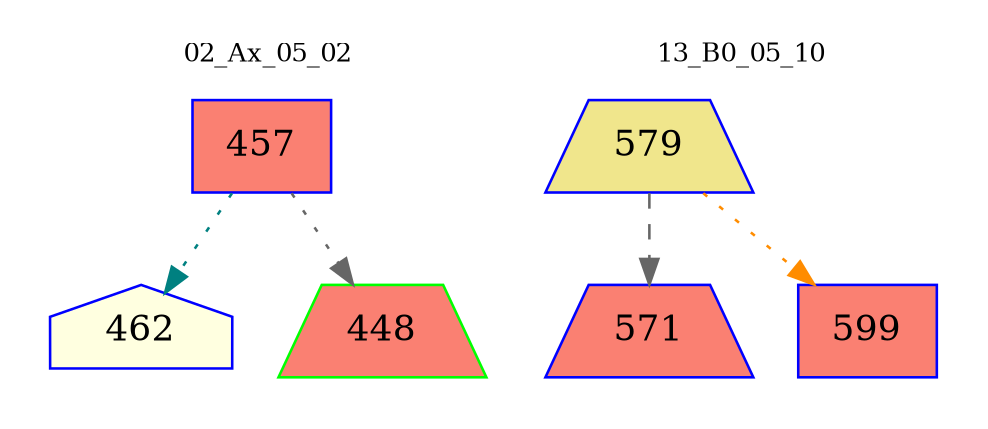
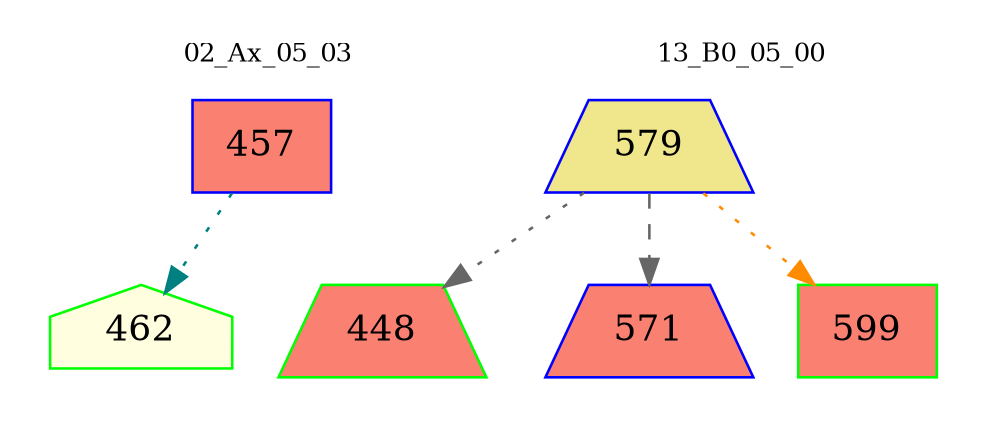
(268, 55) -> (268, 55)
(742, 55) -> (742, 55)
(315, 228) -> (543, 221)
(141, 331) -> (141, 331)
(868, 331) -> (868, 331)
